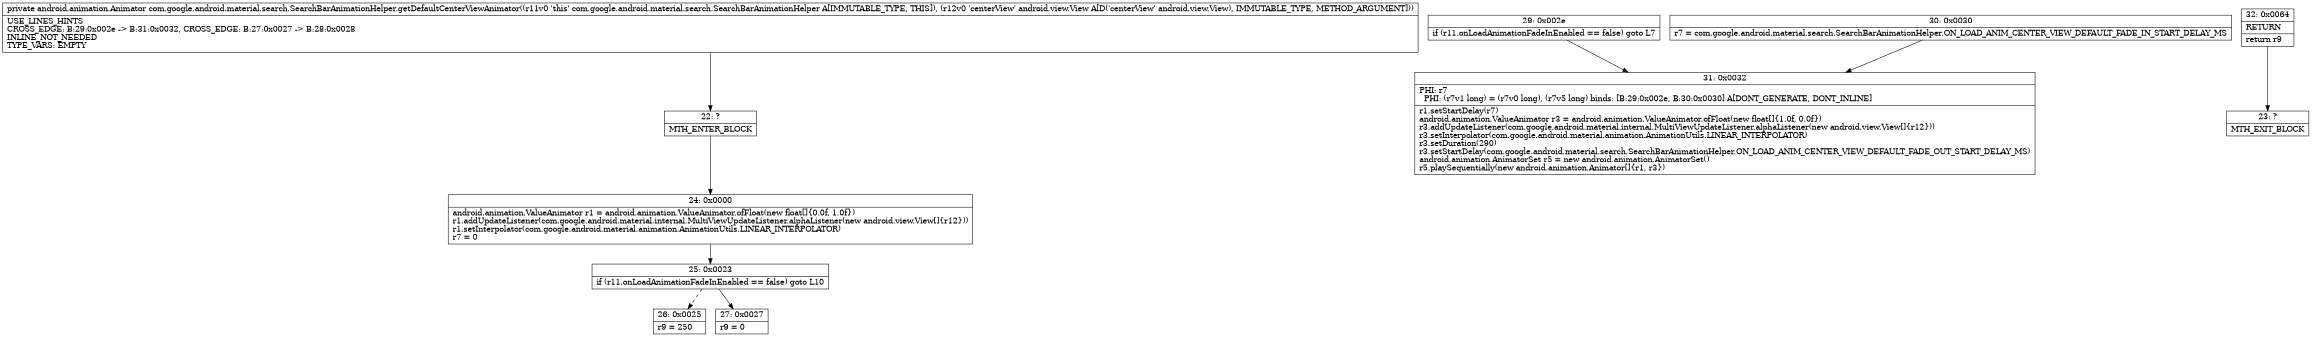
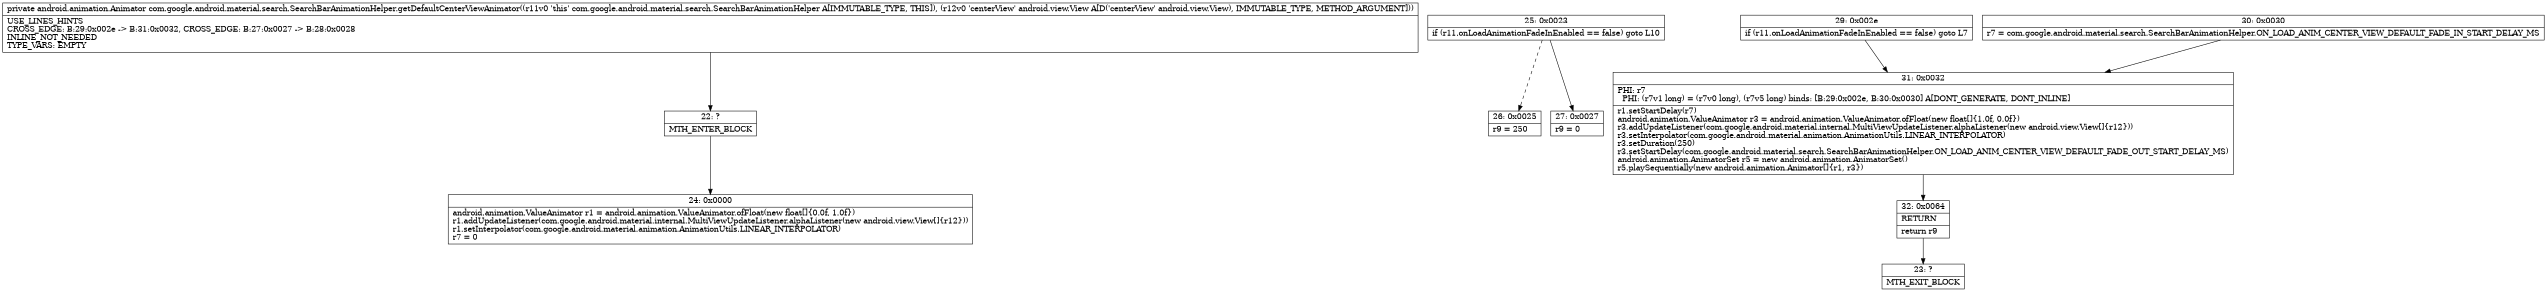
(1458, 144) -> (1656, 144)
none -> (1923, 185)
(710, 251) -> none
